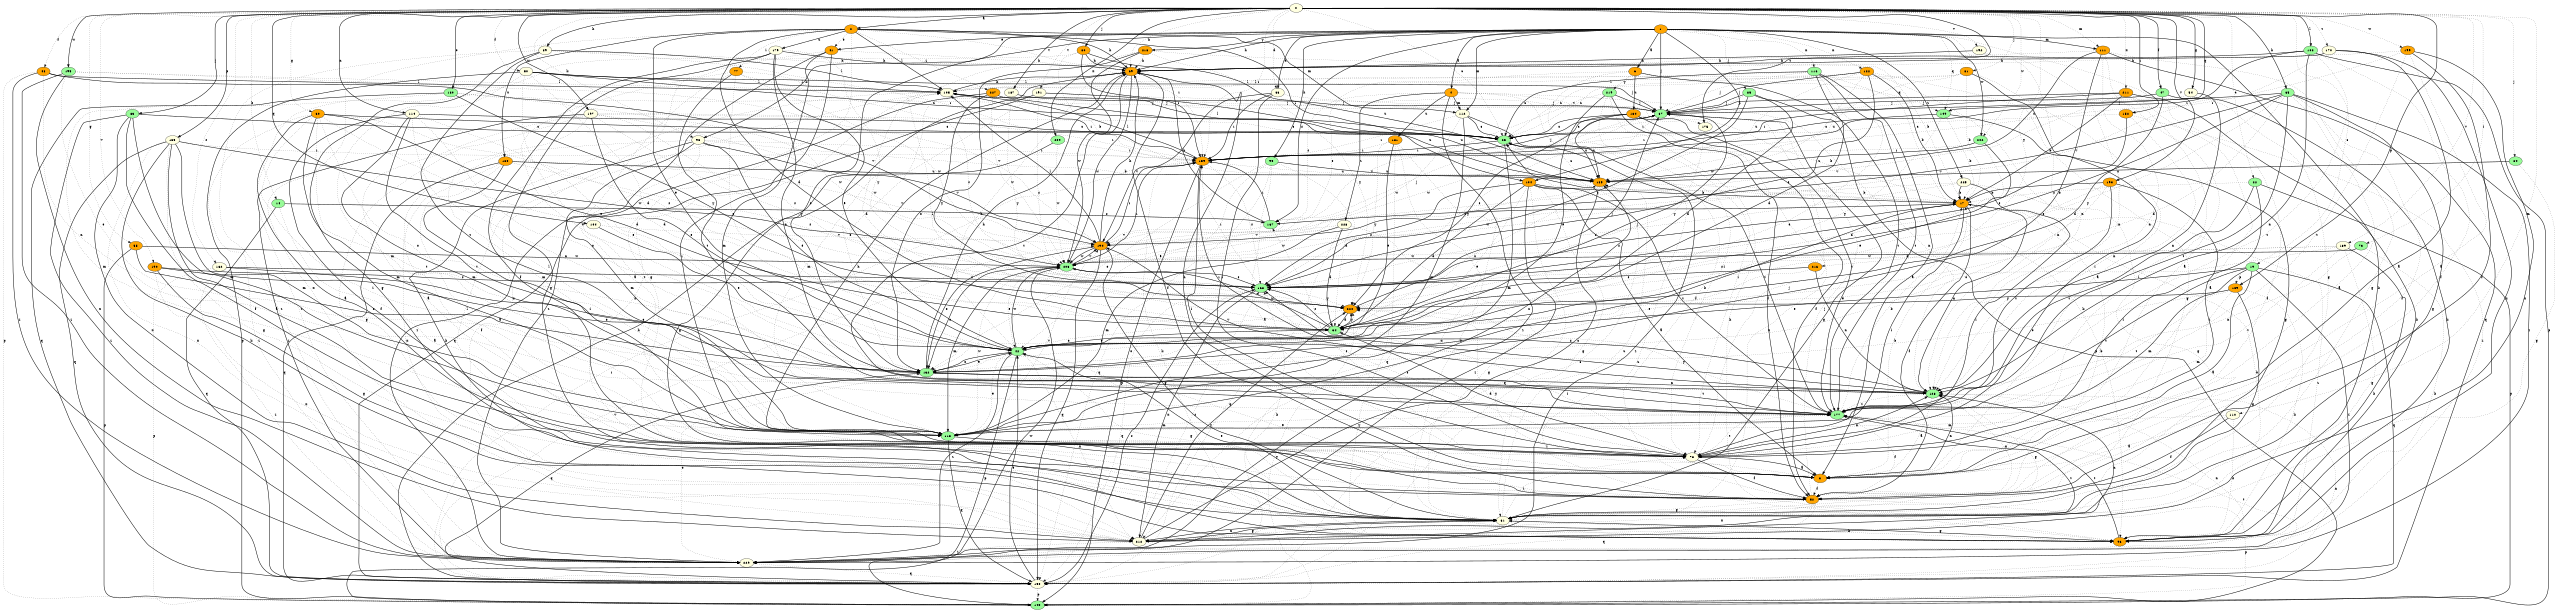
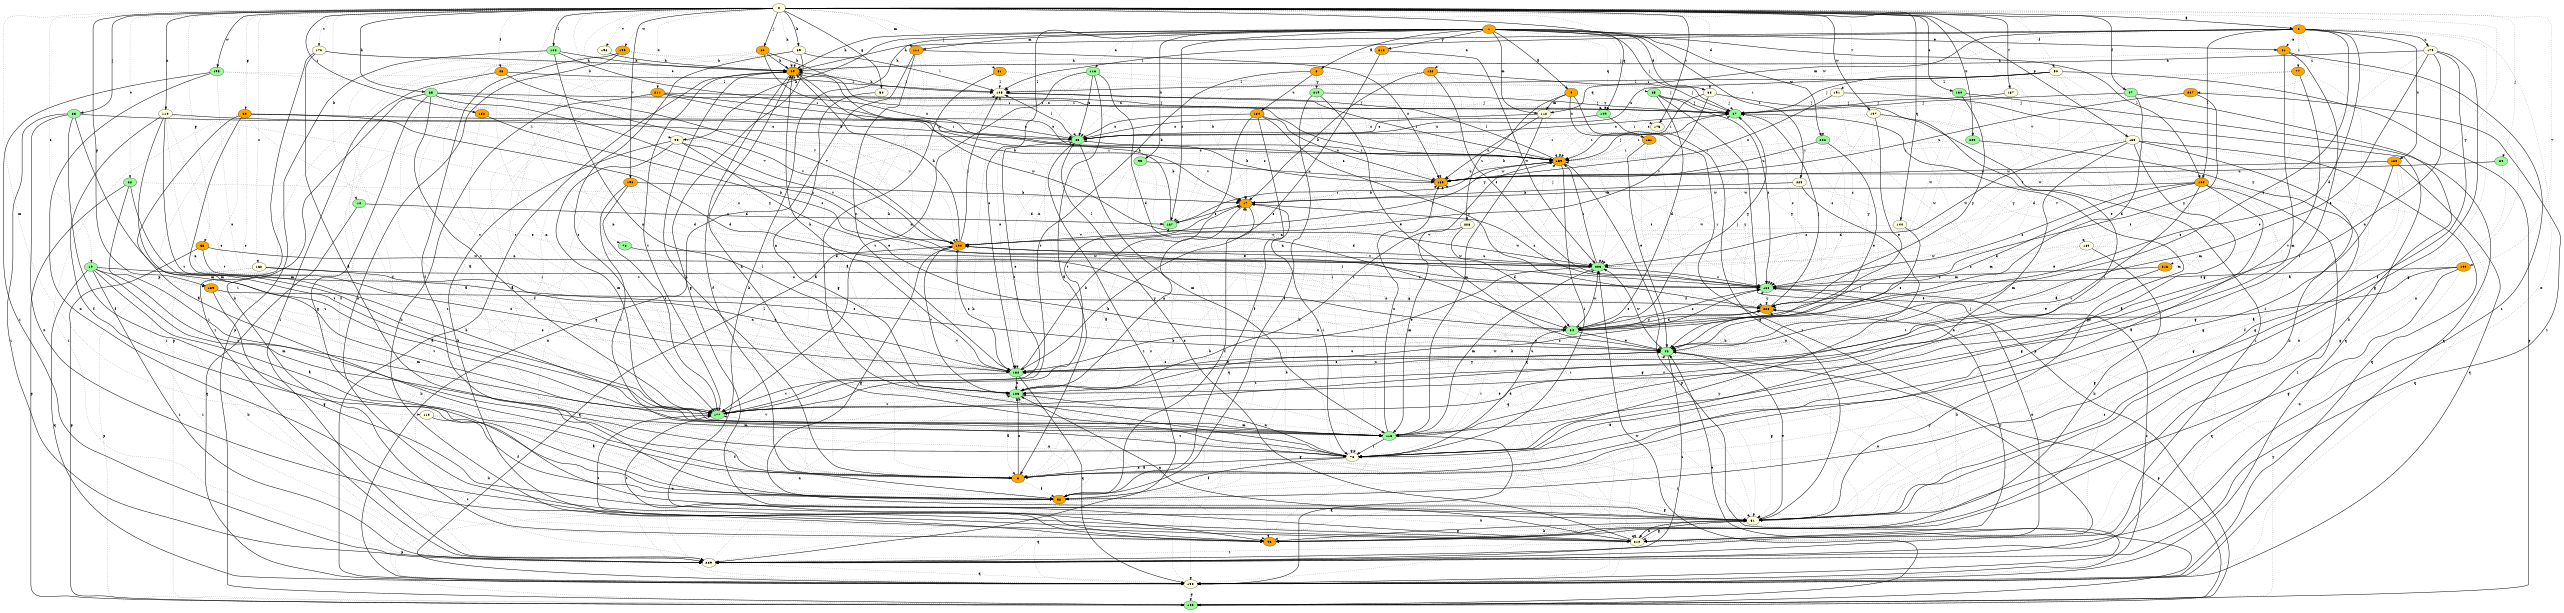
(799, 266) -> none
